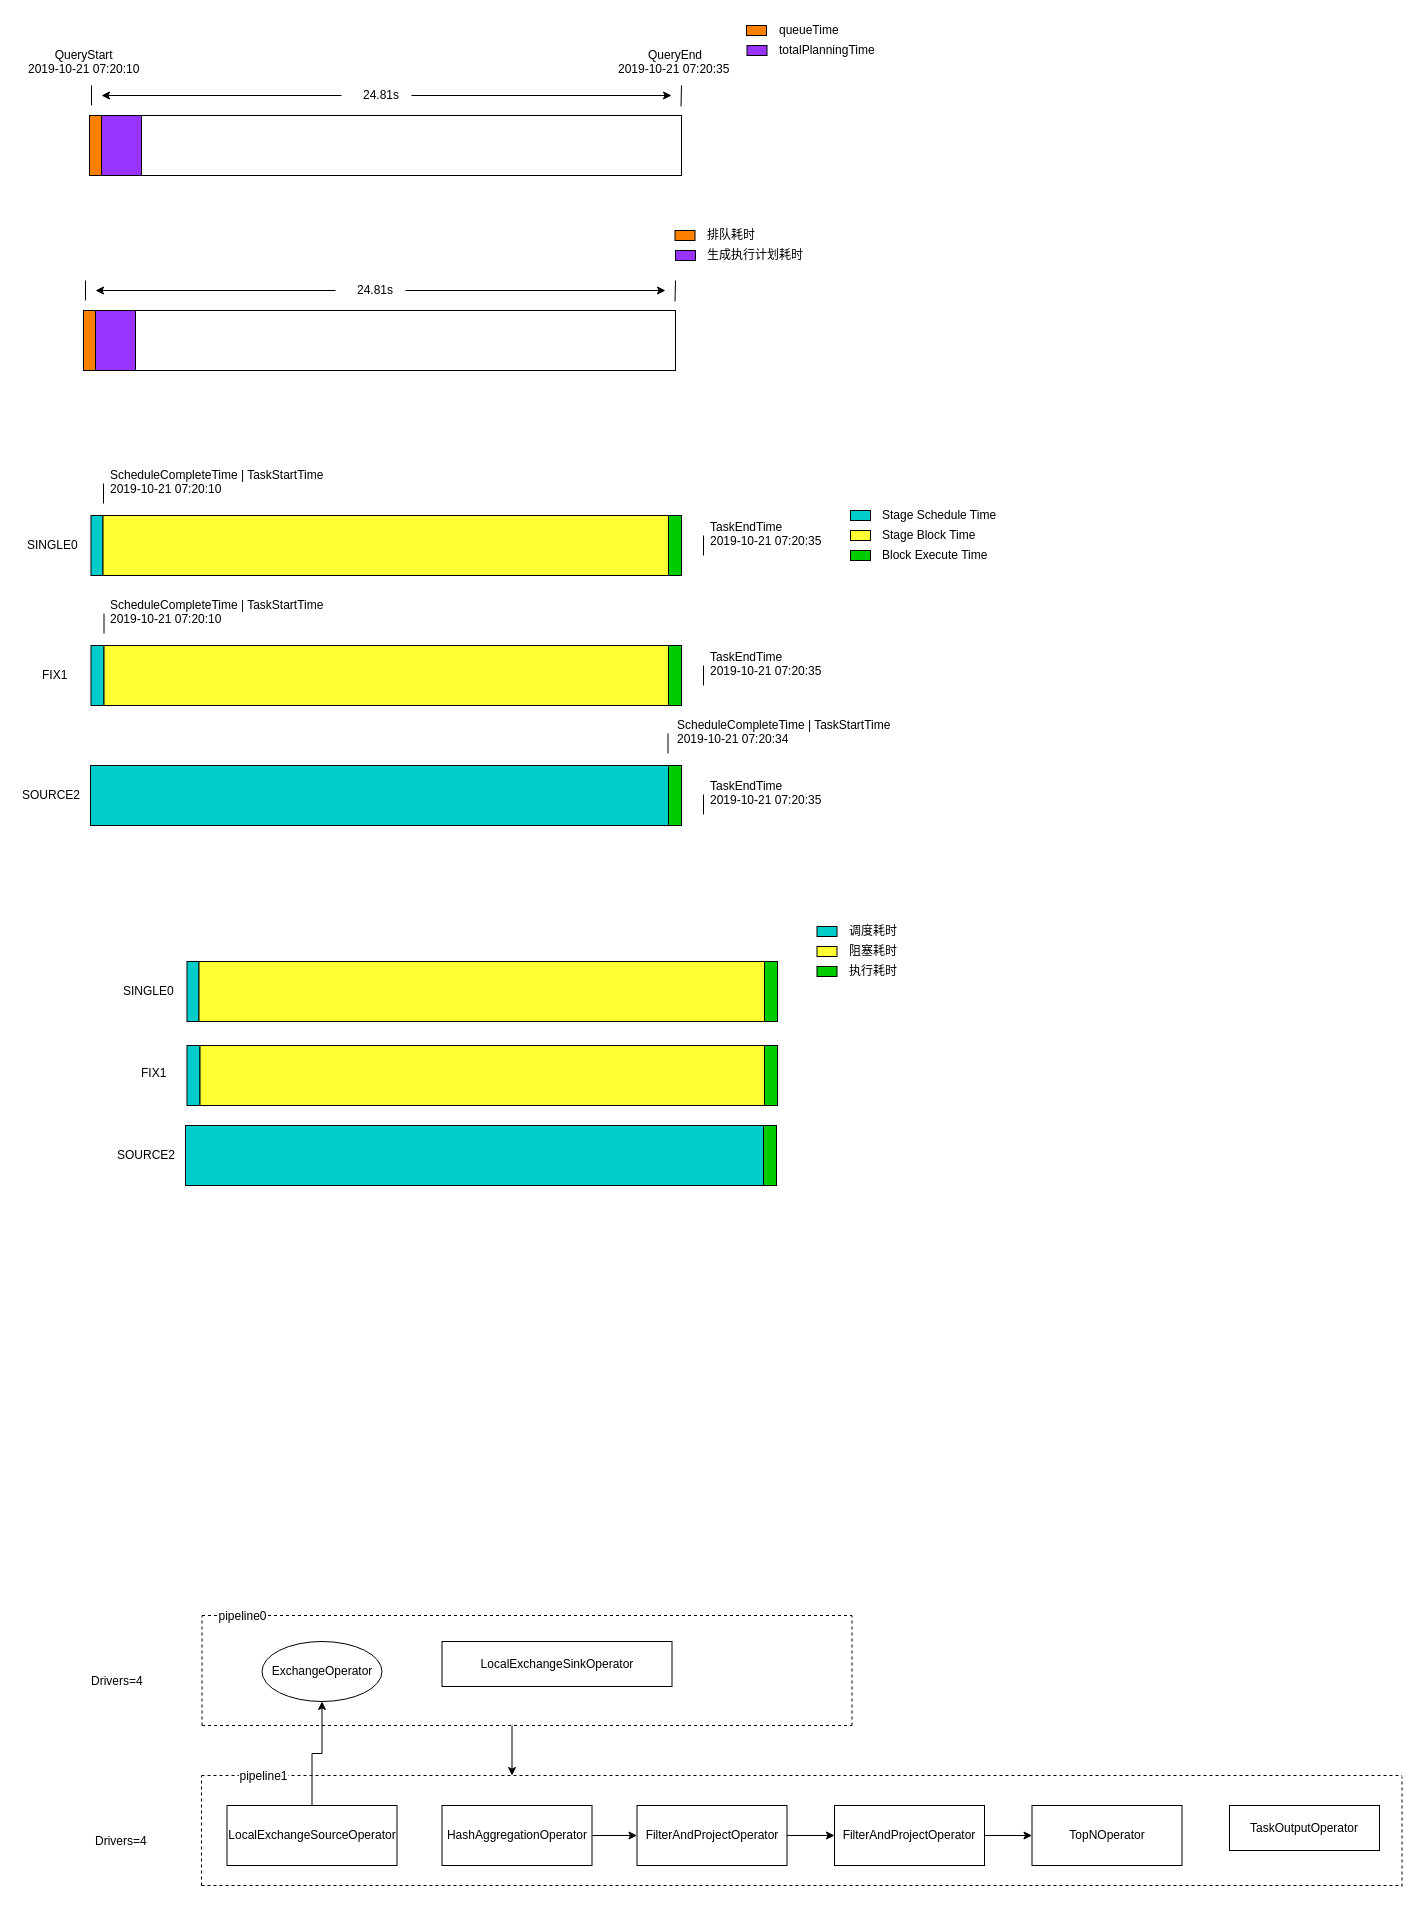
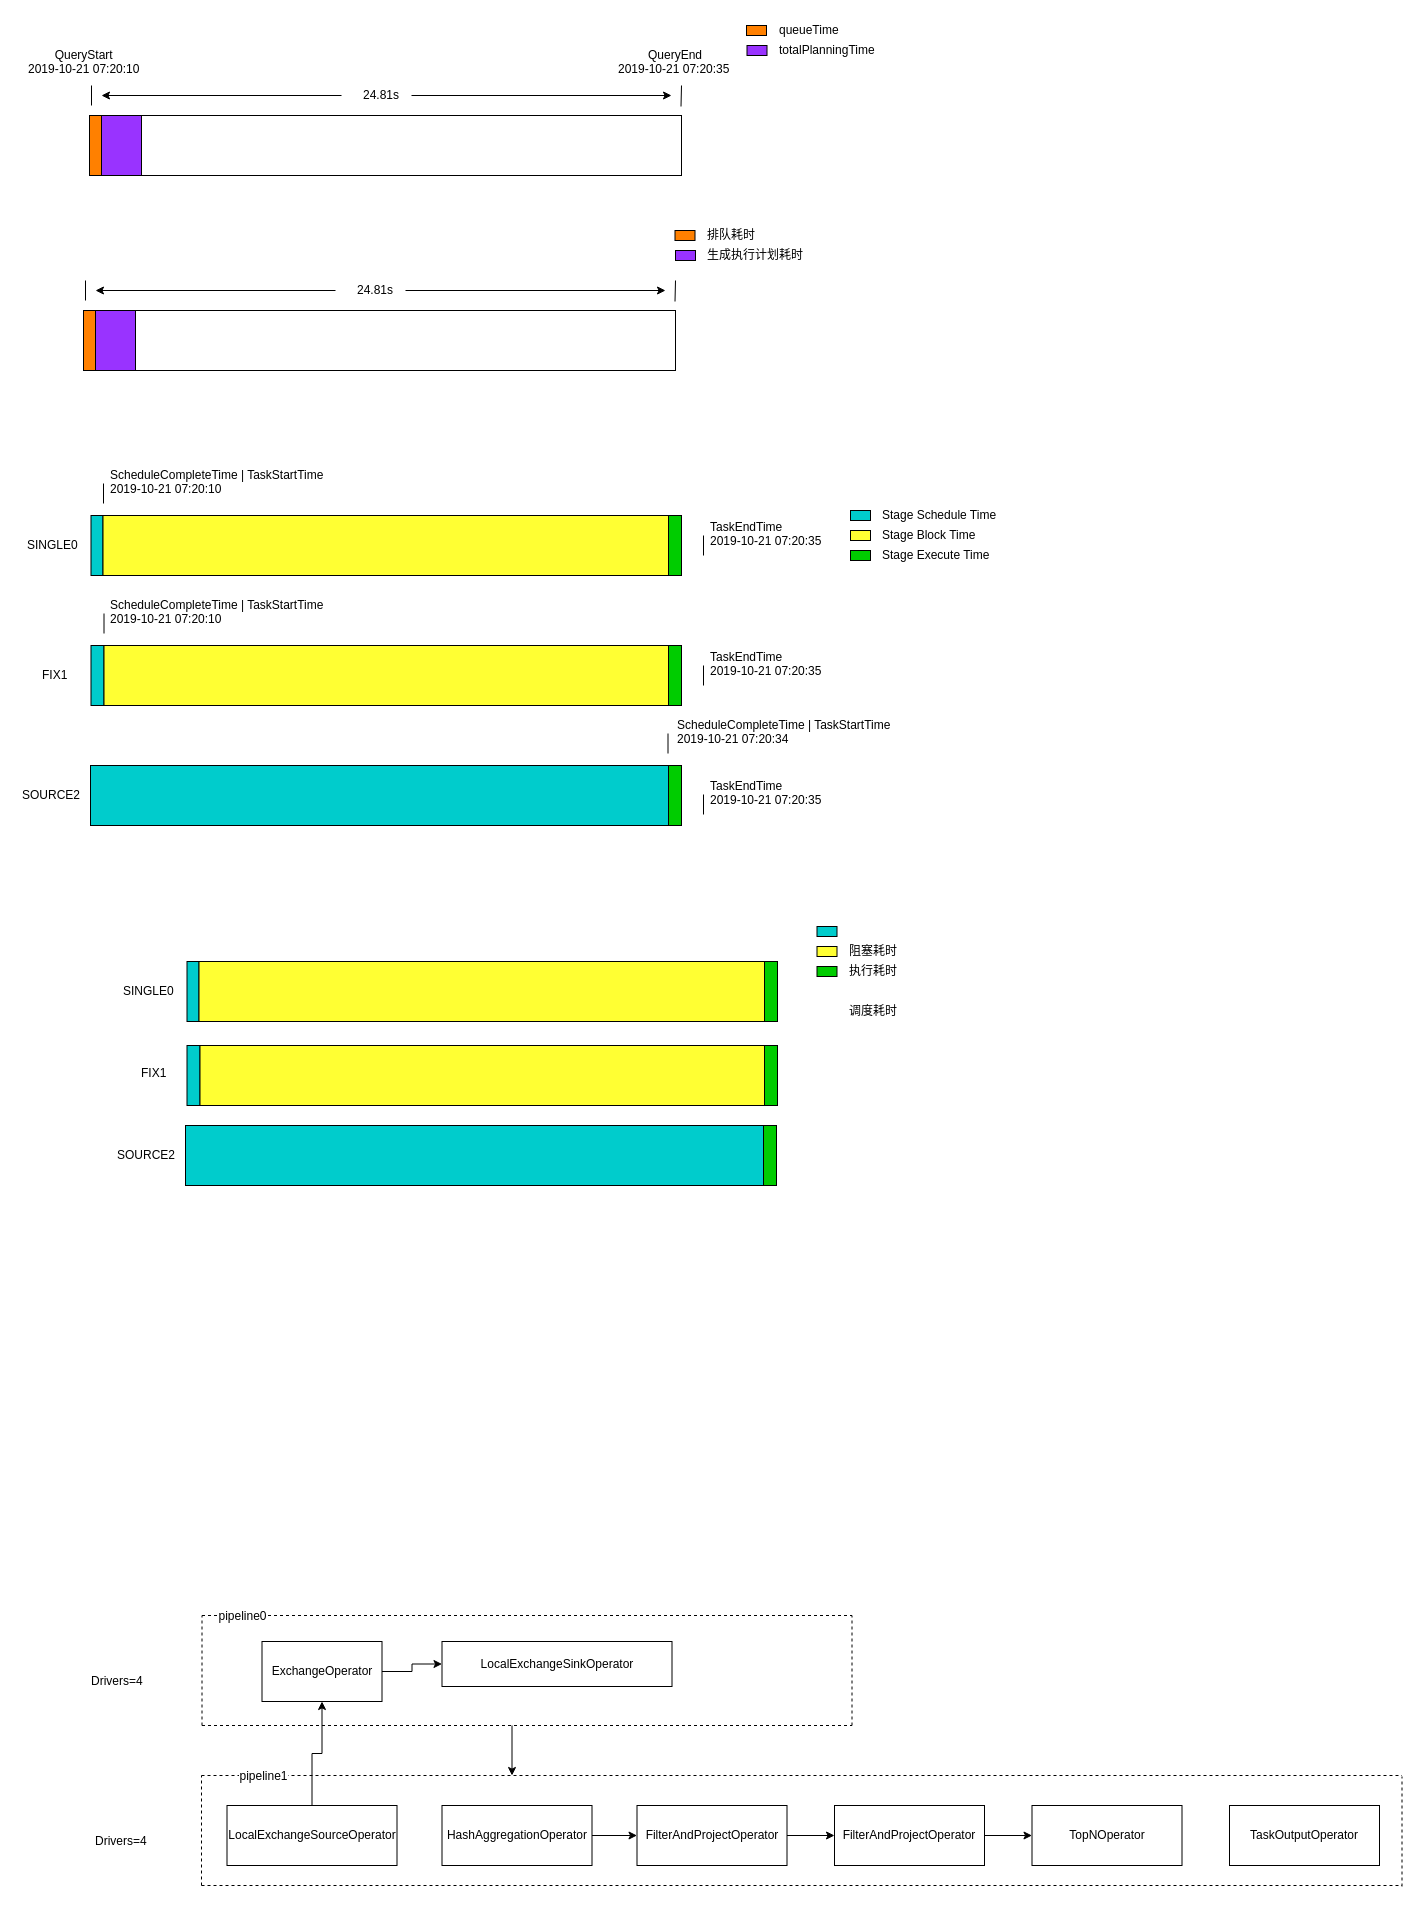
(937, 556) -> (938, 556)
(877, 932) -> (877, 1012)
(322, 1672) -> (322, 1672)
none -> (412, 1672)
(1305, 1828) -> (1305, 1836)
